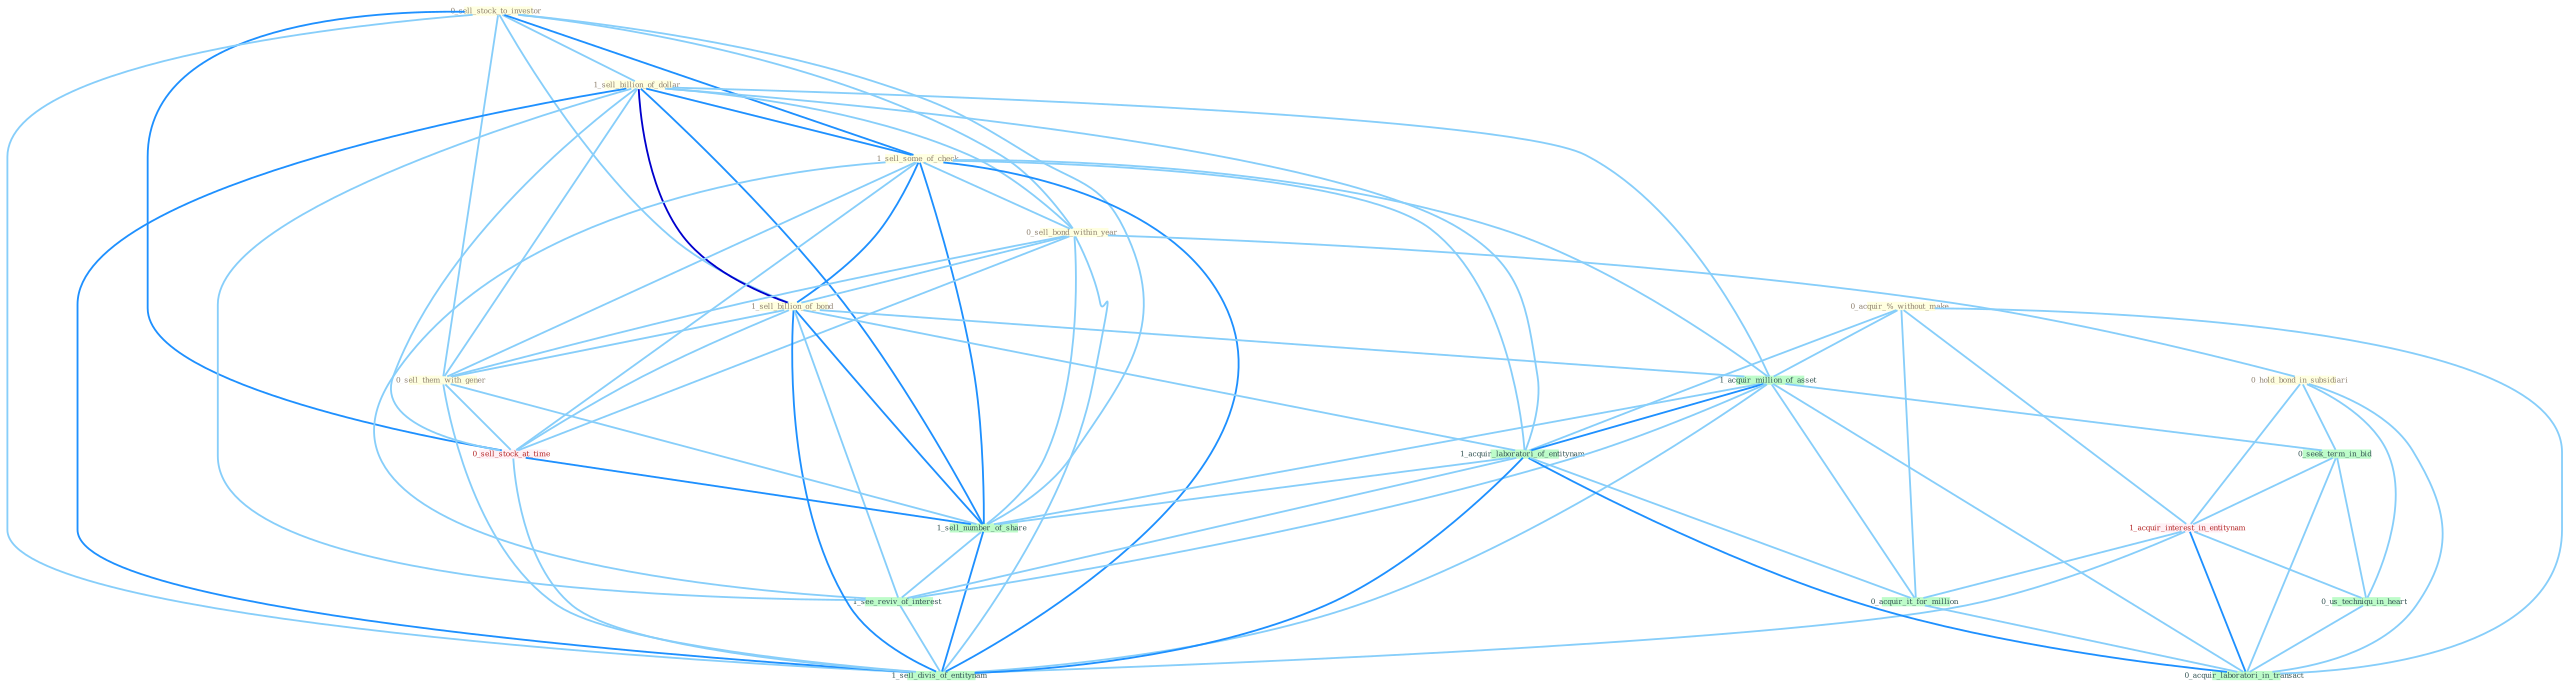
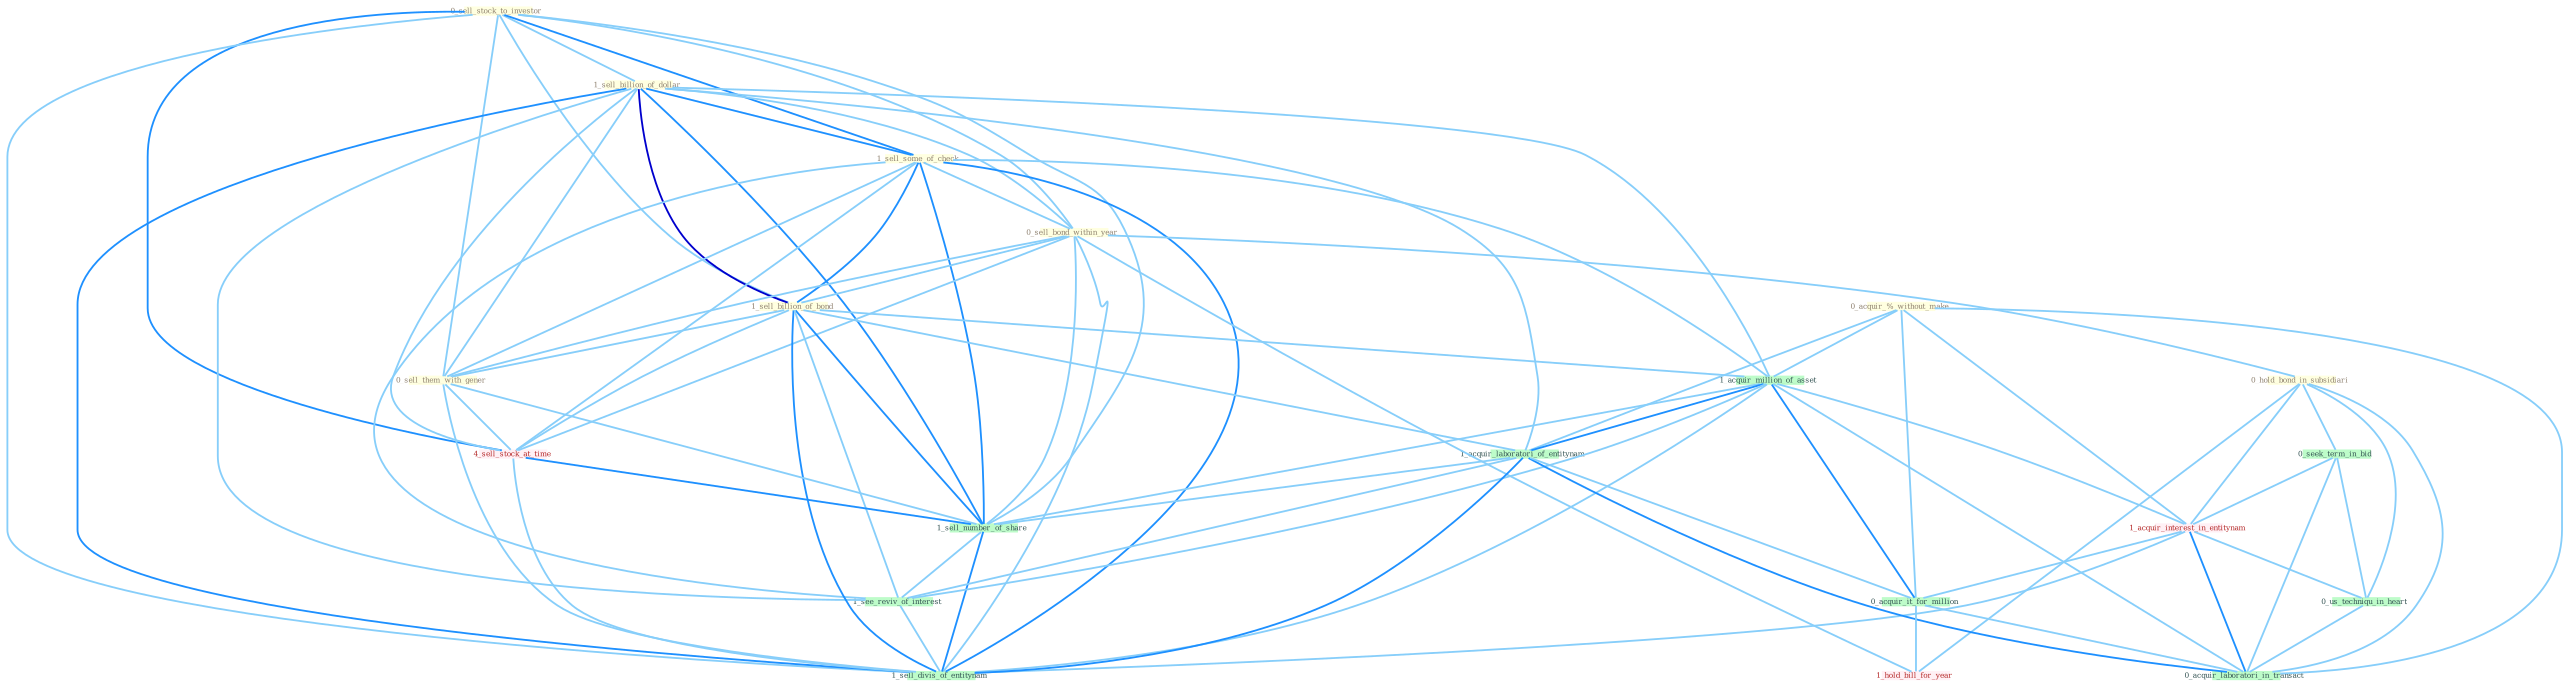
(1421, 224) -> none
(2067, 419) -> (1984, 446)
(513, 454) -> (513, 454)
(1843, 491) -> (1843, 491)
none -> (1916, 676)
